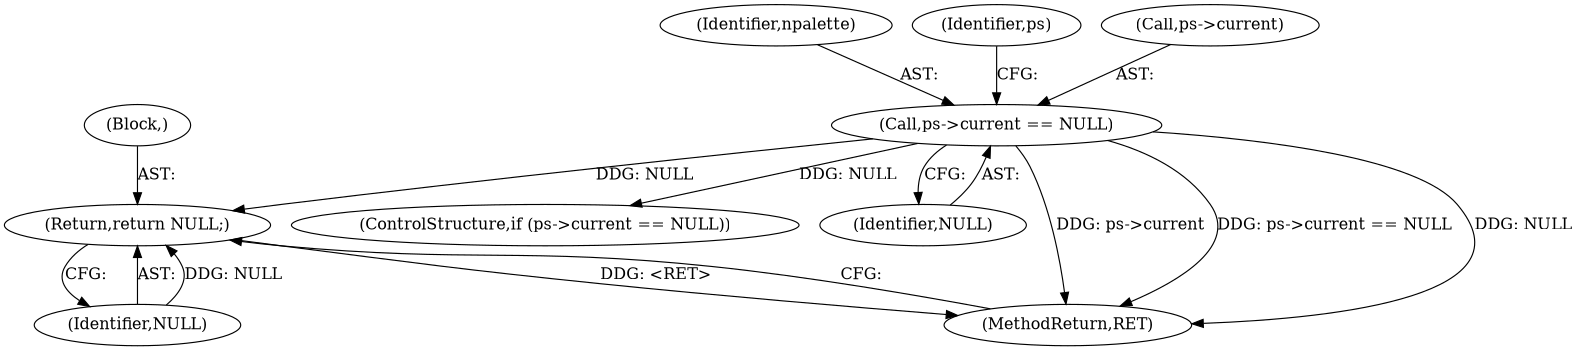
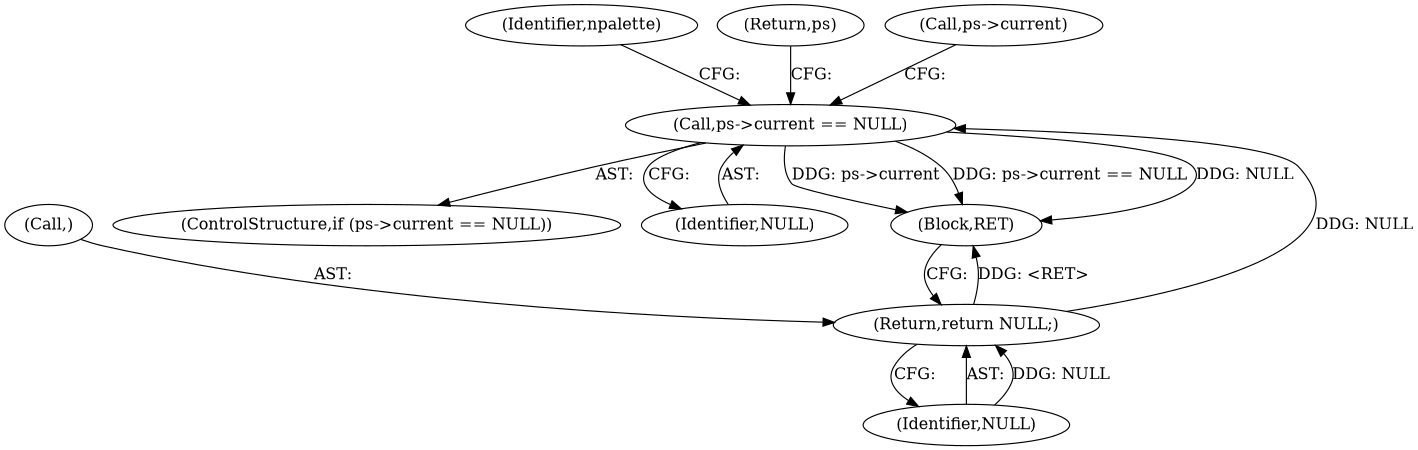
(997, 25) -> (791, 25)
(922, 75) -> (722, 75)
(1138, 75) -> (928, 75)
(137, 125) -> (49, 225)
(558, 172) -> (1293, 164)
(848, 175) -> (617, 175)
(1068, 325) -> (966, 225)
